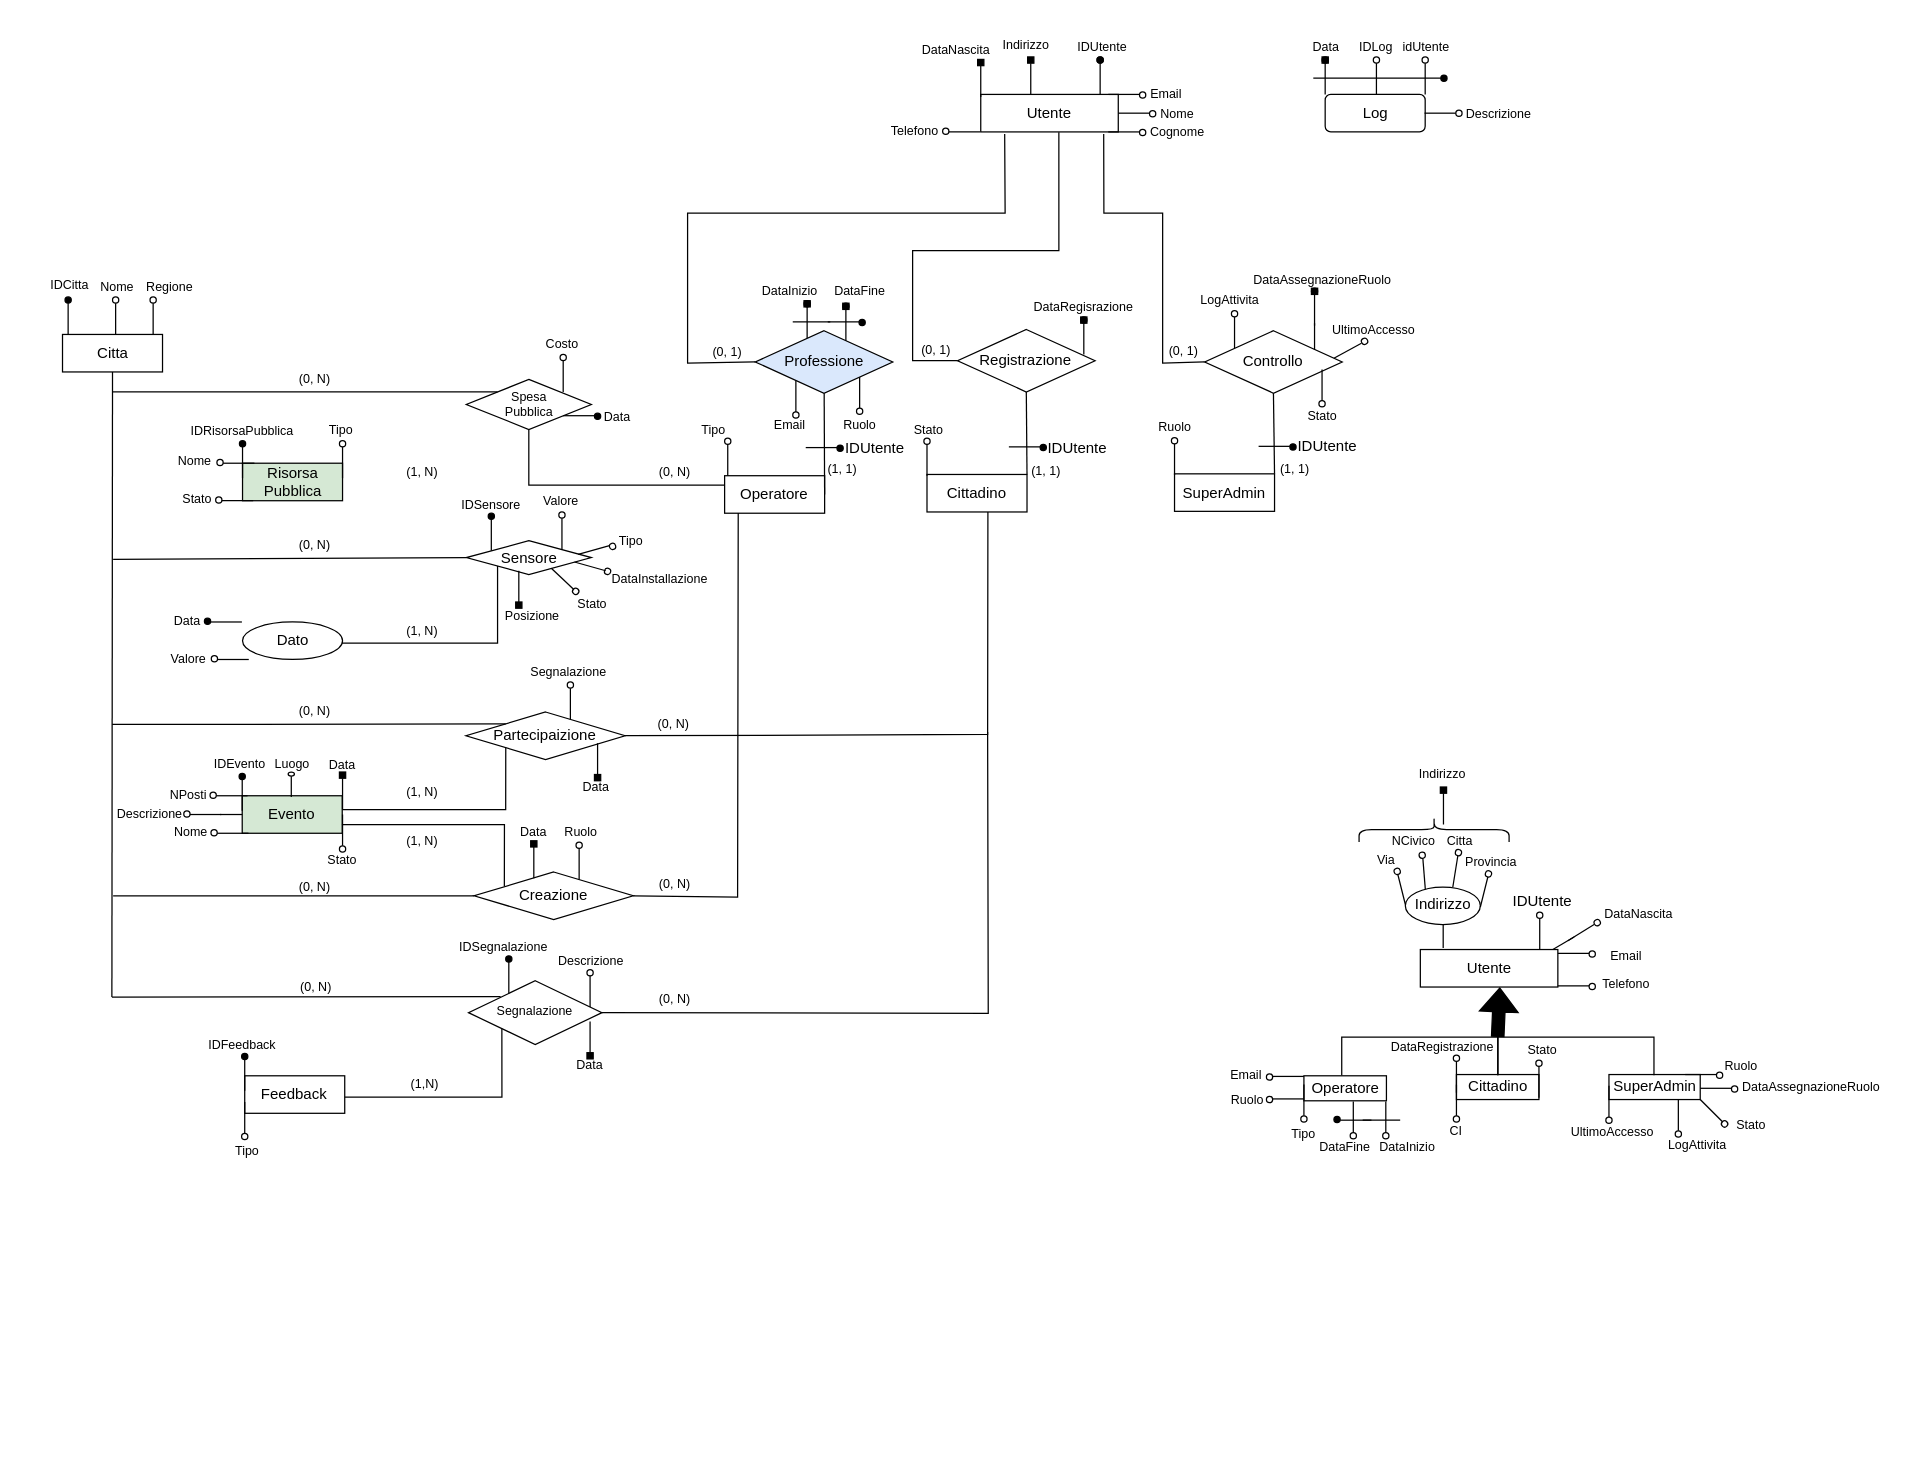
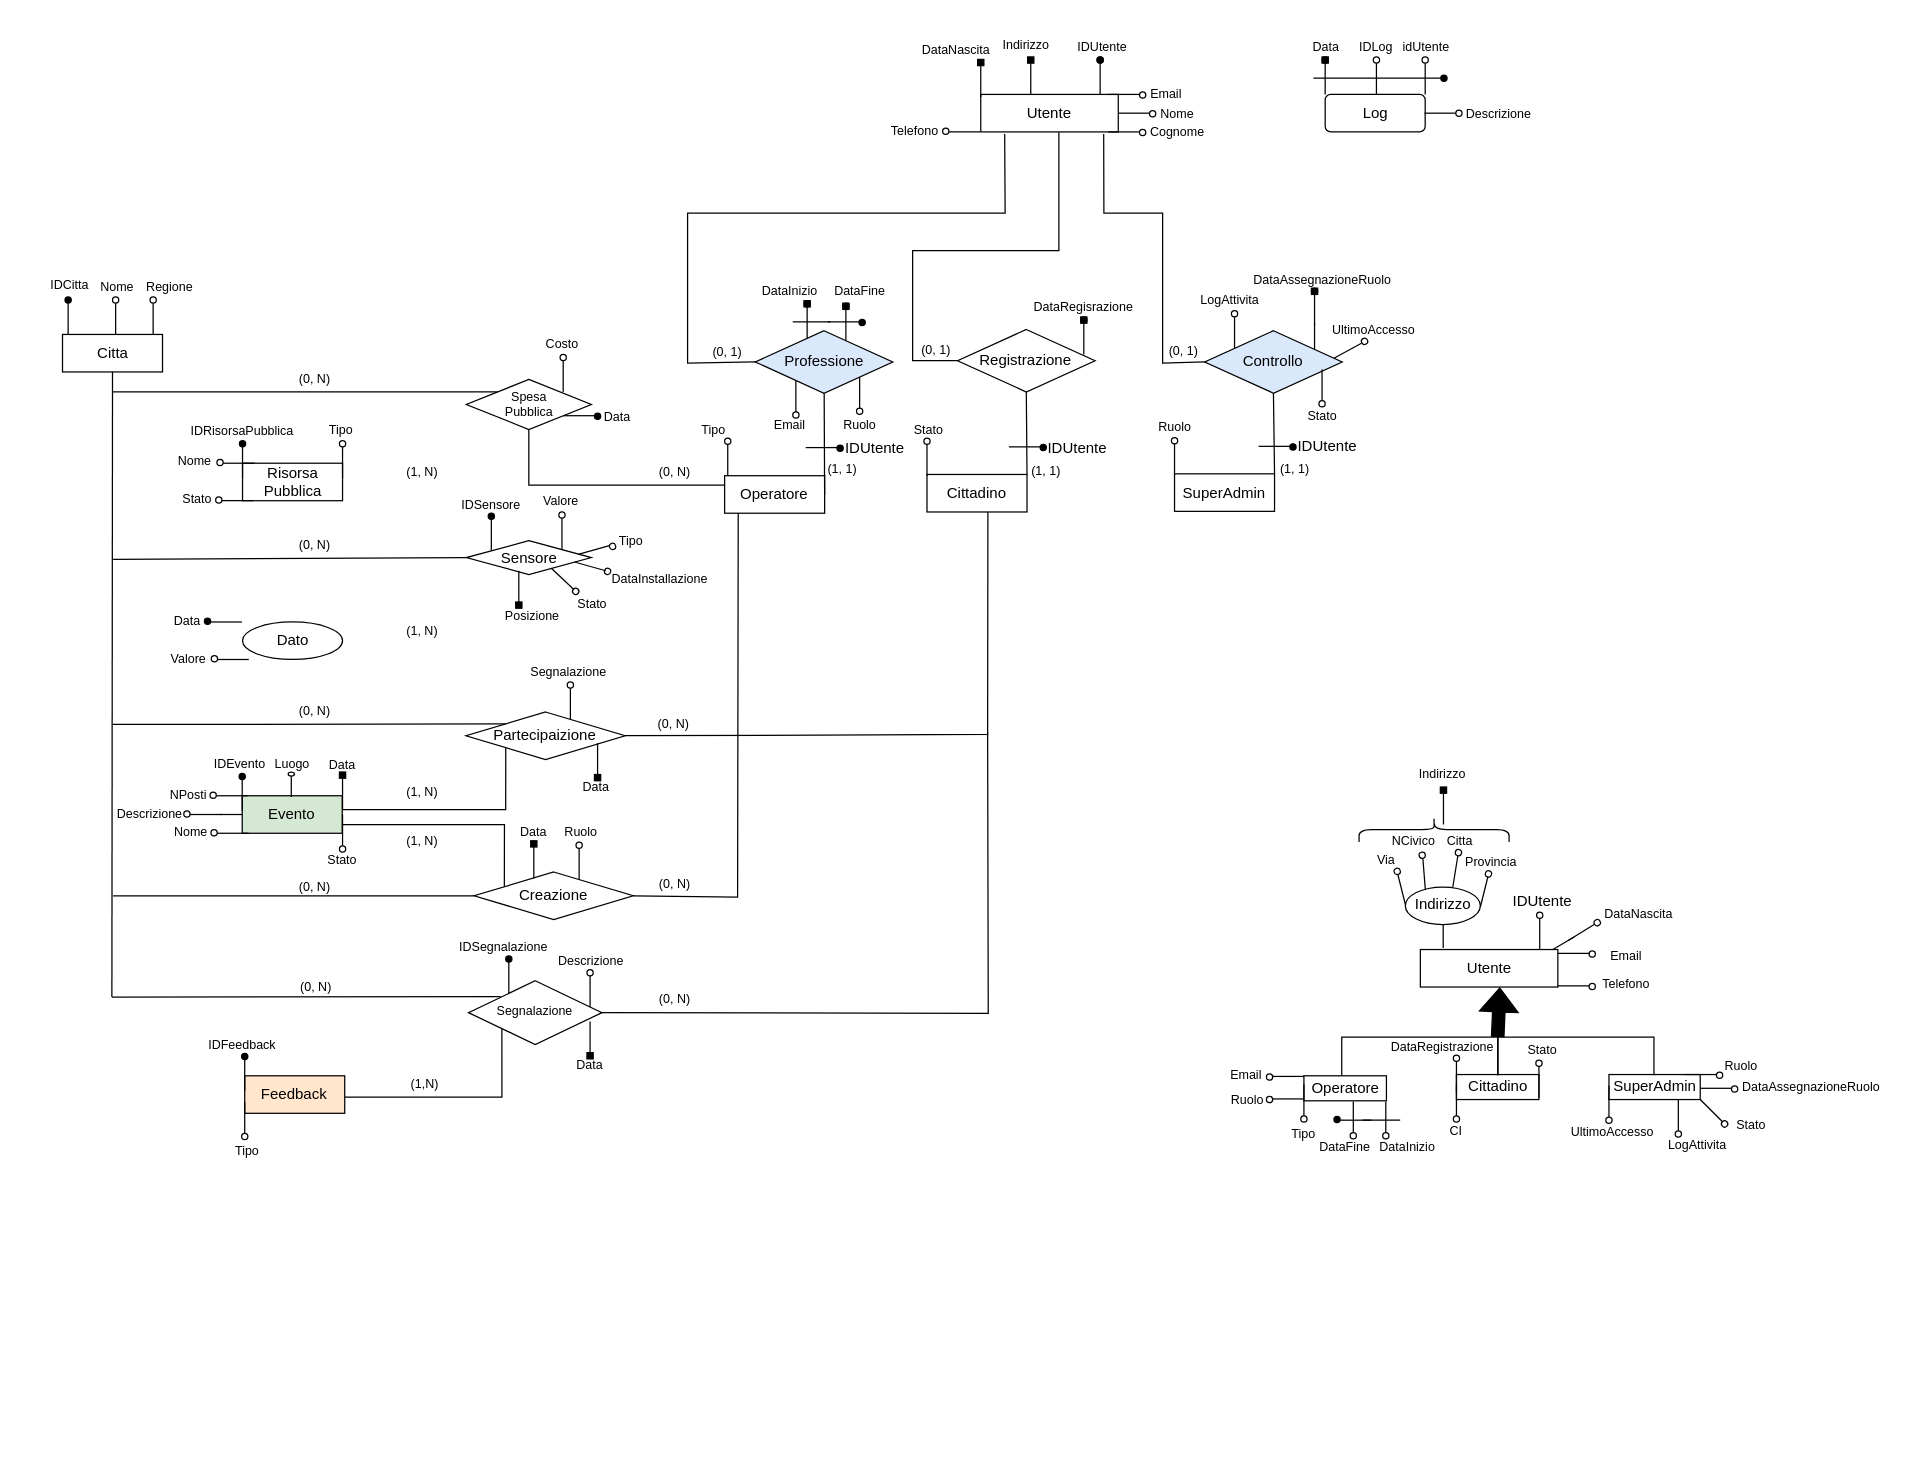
(1273, 362) -> (1273, 362)
(293, 482) -> (293, 482)
(457, 643) -> none
(295, 1094) -> (295, 1094)
